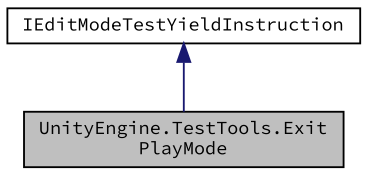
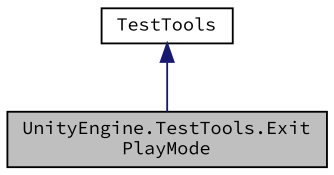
(184, 26) -> (167, 26)
